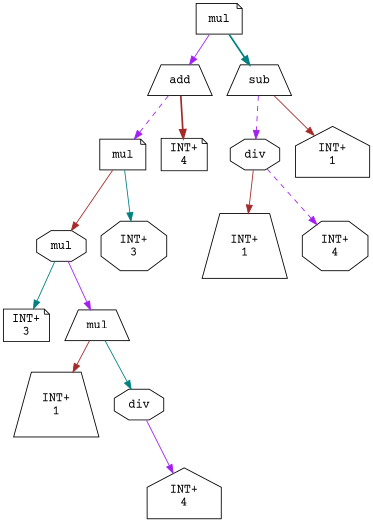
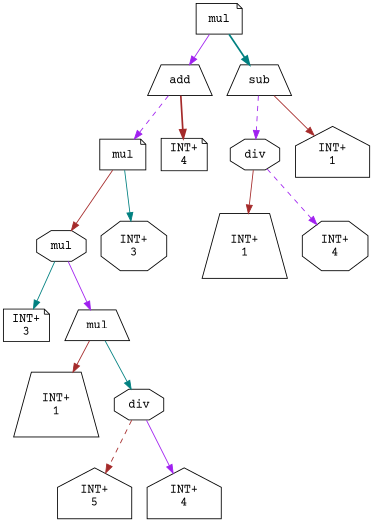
none -> (95, 496)
